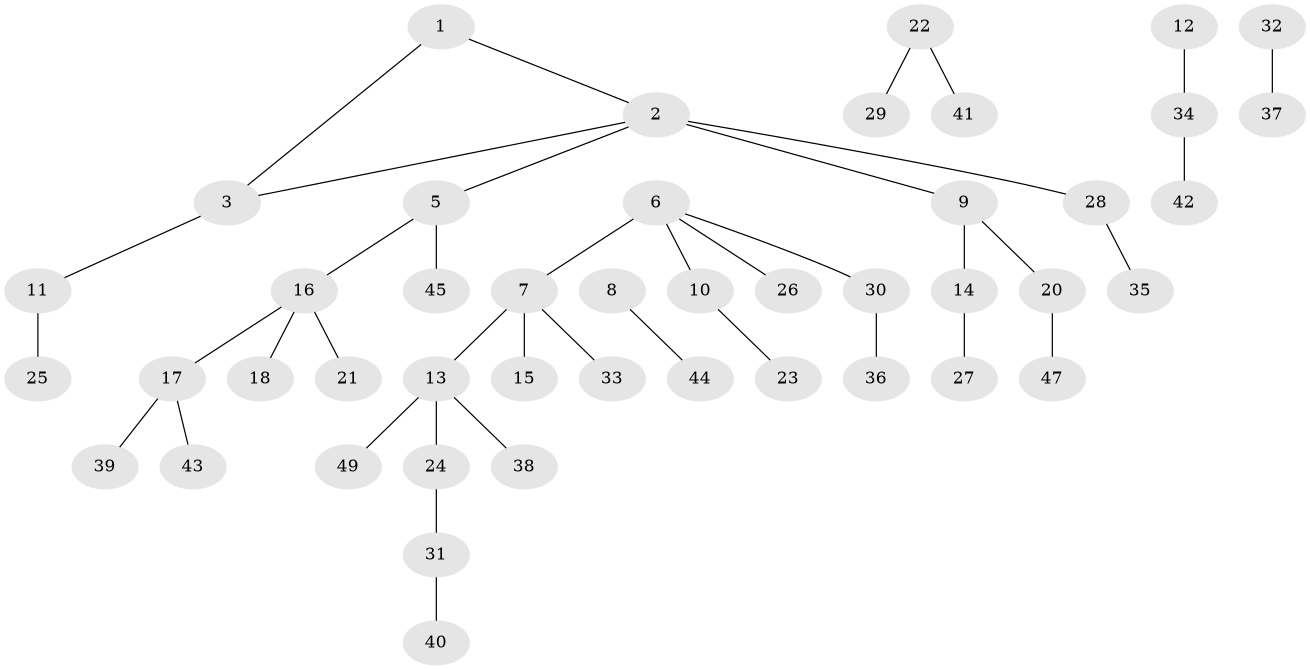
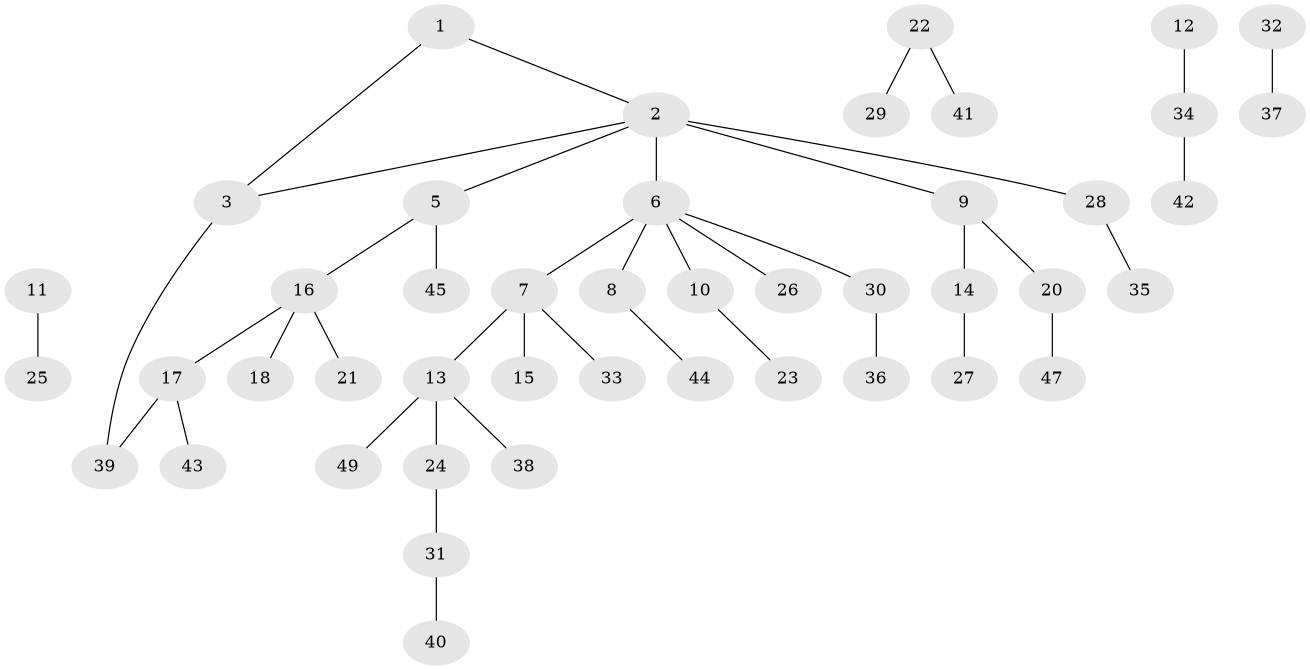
none -> (656, 159)
(133, 247) -> (143, 326)
none -> (634, 247)
